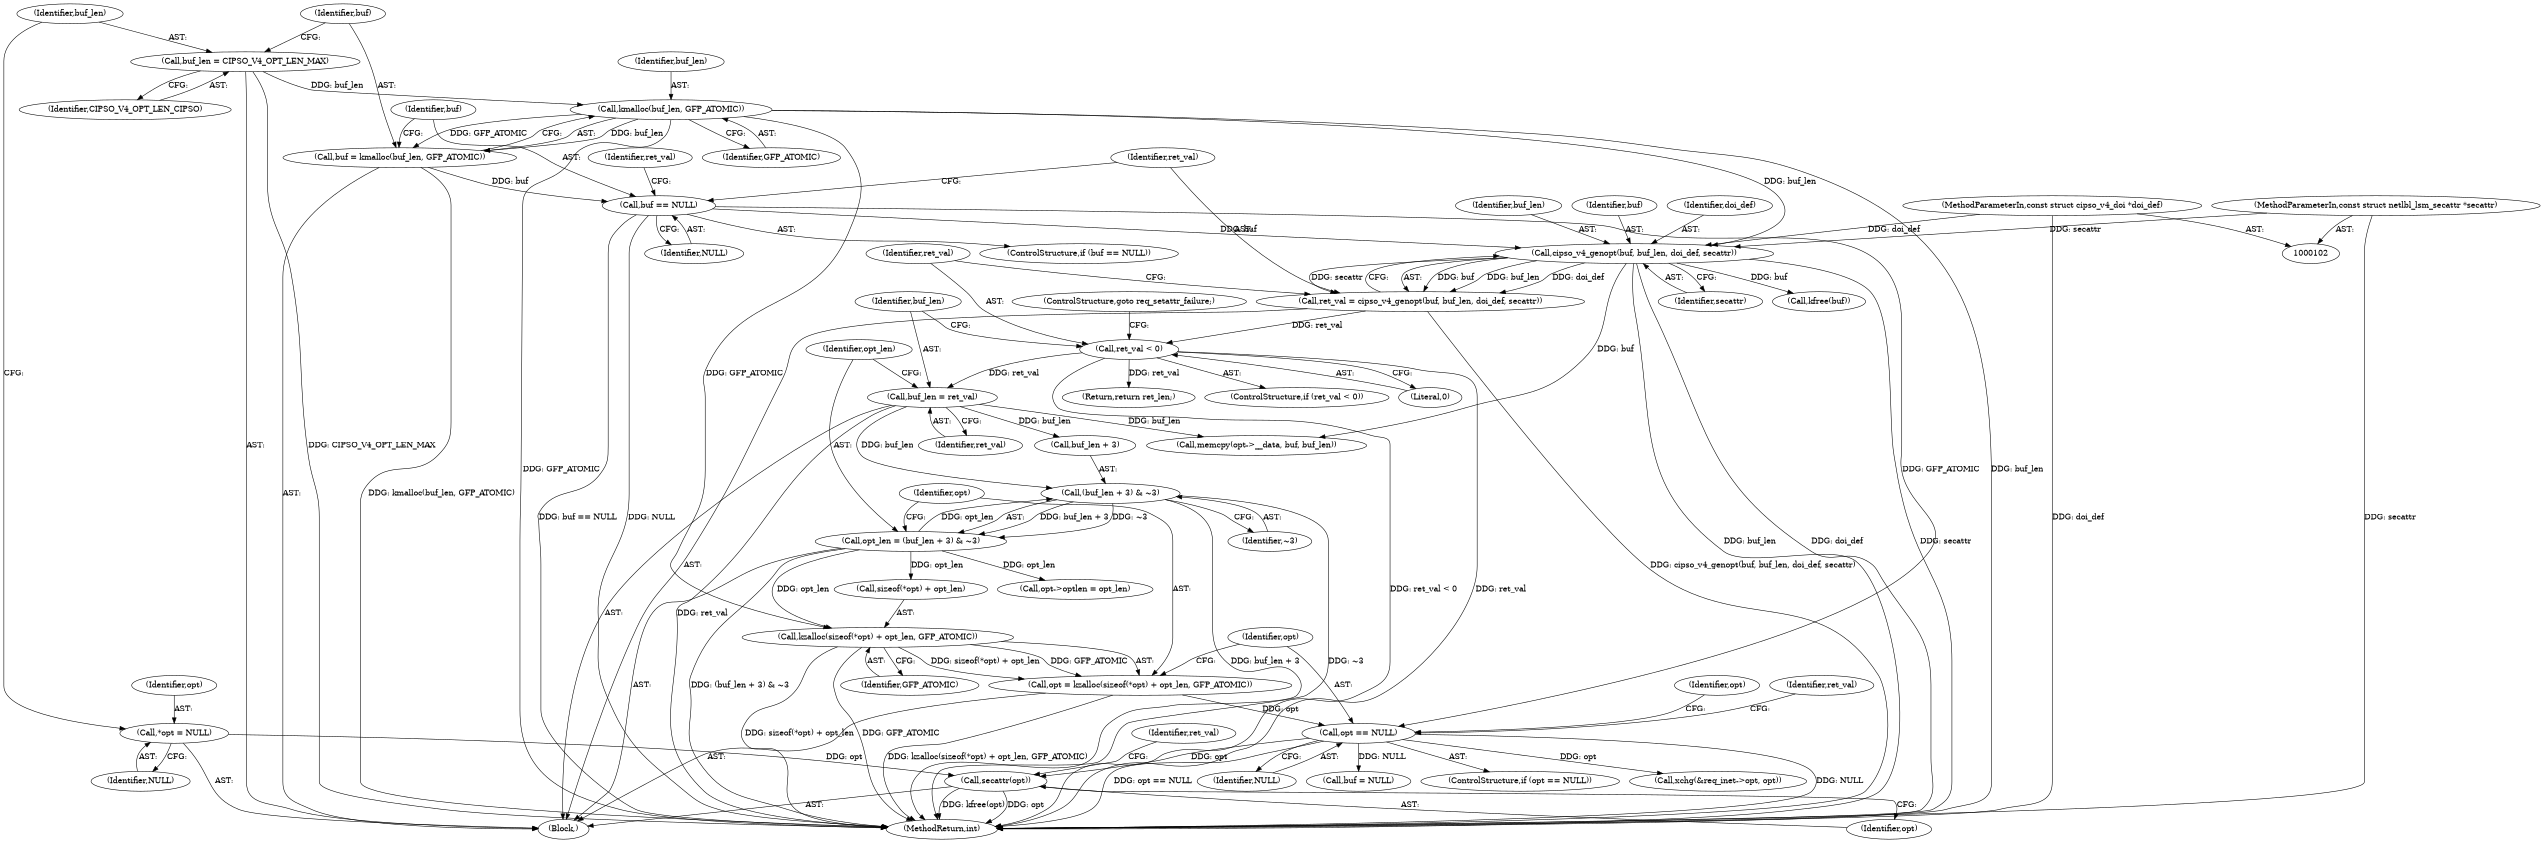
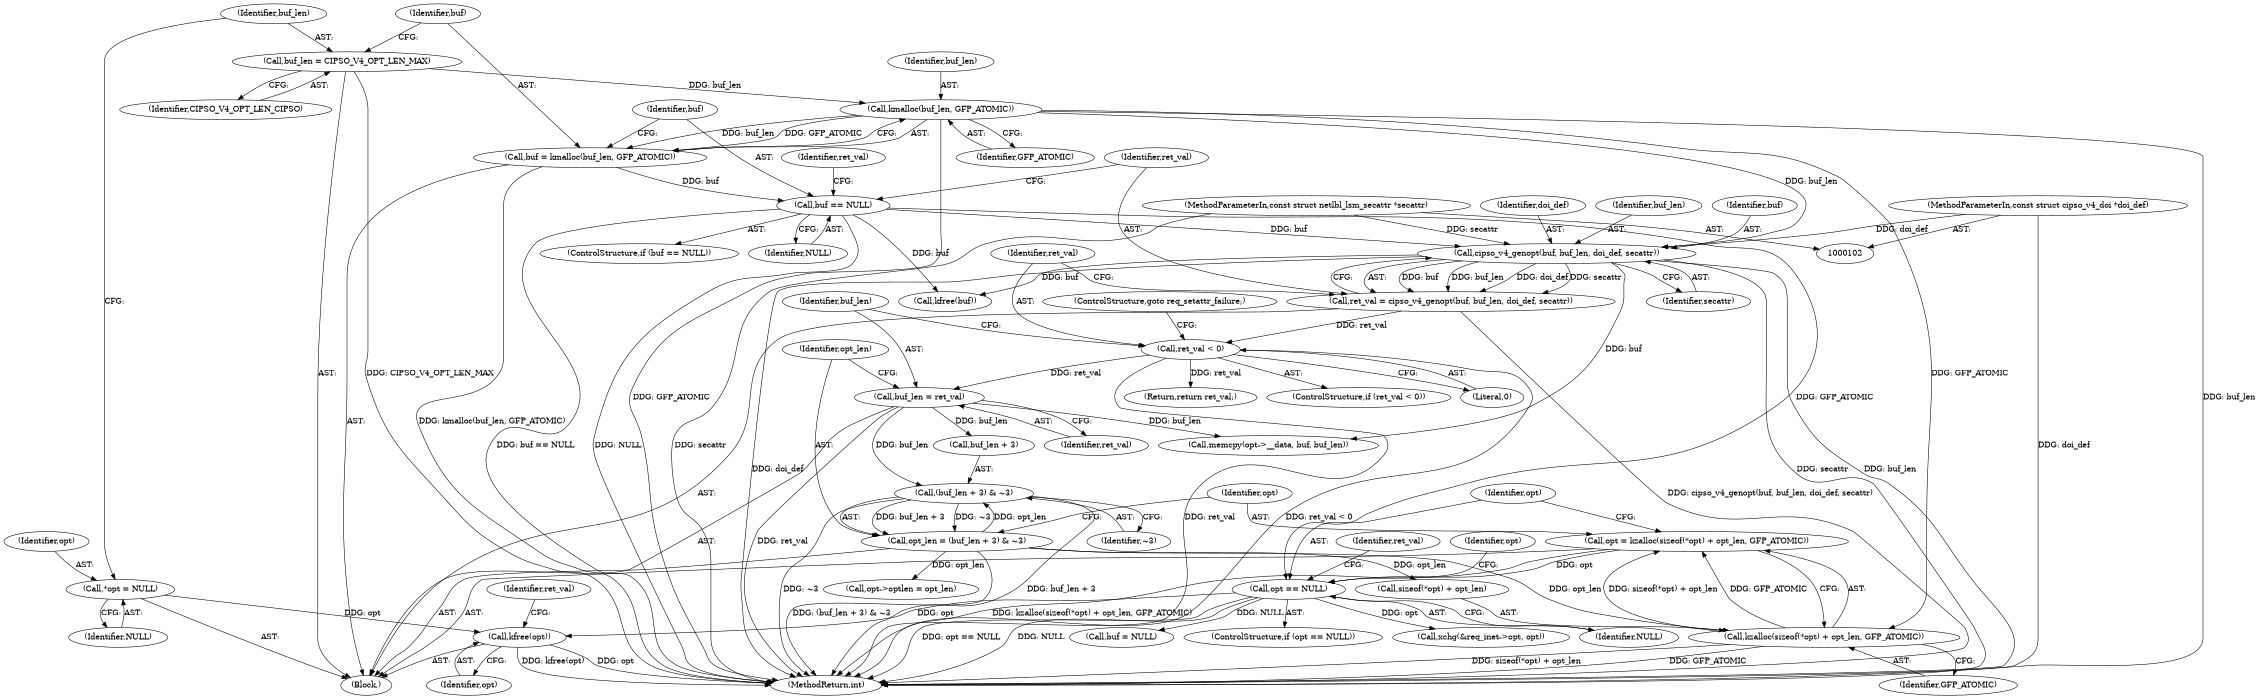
none -> (897, 248)
(1129, 398) -> (1191, 398)
none -> (1804, 574)
(996, 781) -> (520, 637)
